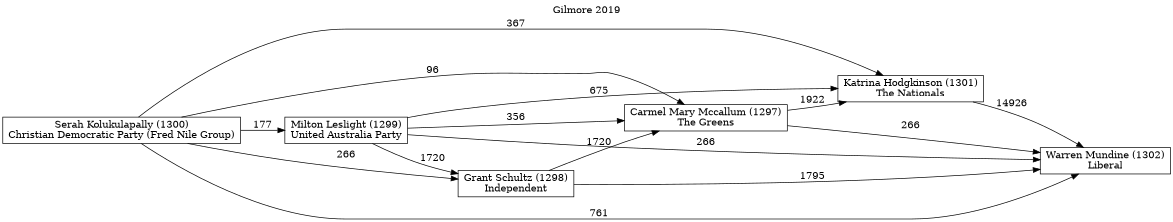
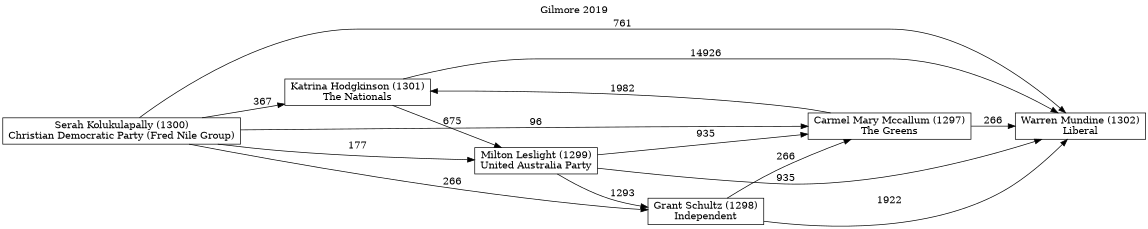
(619, 95) -> (438, 123)
(813, 100) -> (623, 89)
(516, 117) -> (706, 134)
(599, 142) -> (786, 157)
(706, 142) -> (786, 178)
(433, 158) -> (623, 194)
(813, 176) -> (890, 201)
